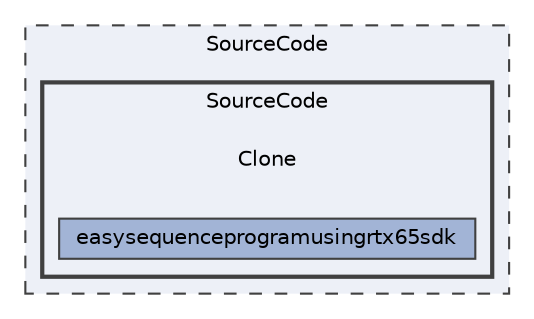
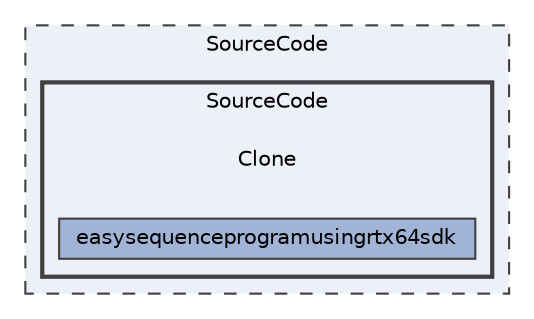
(267, 239) -> (267, 239)
